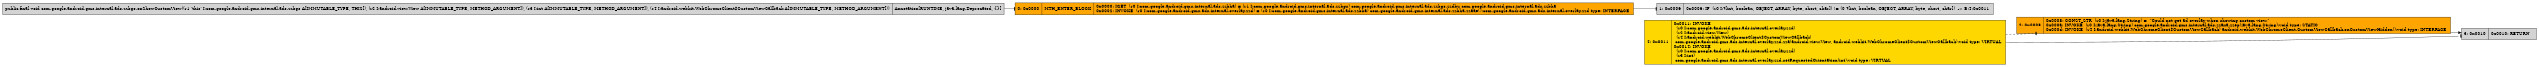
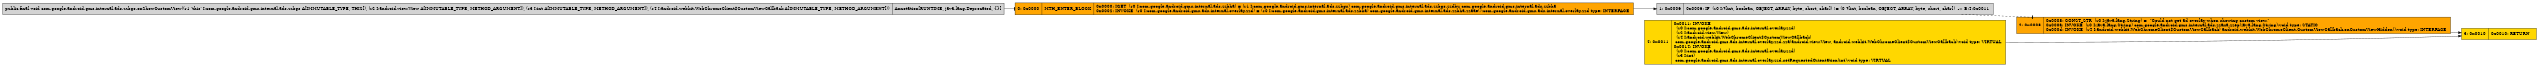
(1644, 9) -> (1644, 9)
(2020, 34) -> (1997, 16)
(2499, 34) -> (2499, 34)
(2232, 41) -> (2232, 41)
